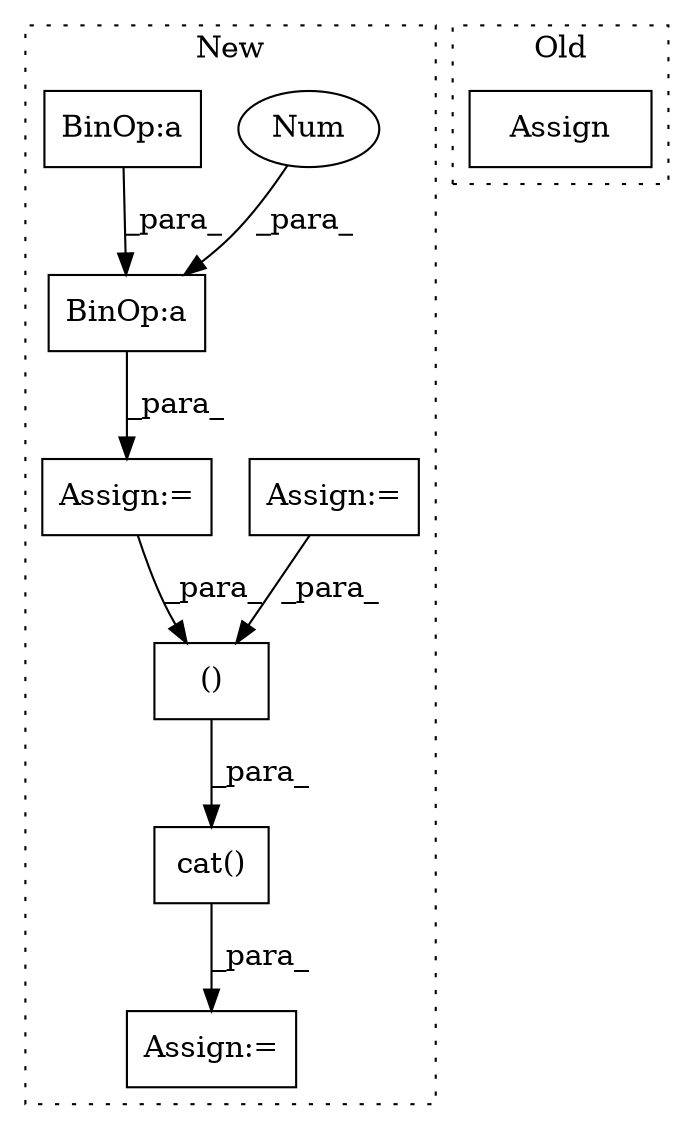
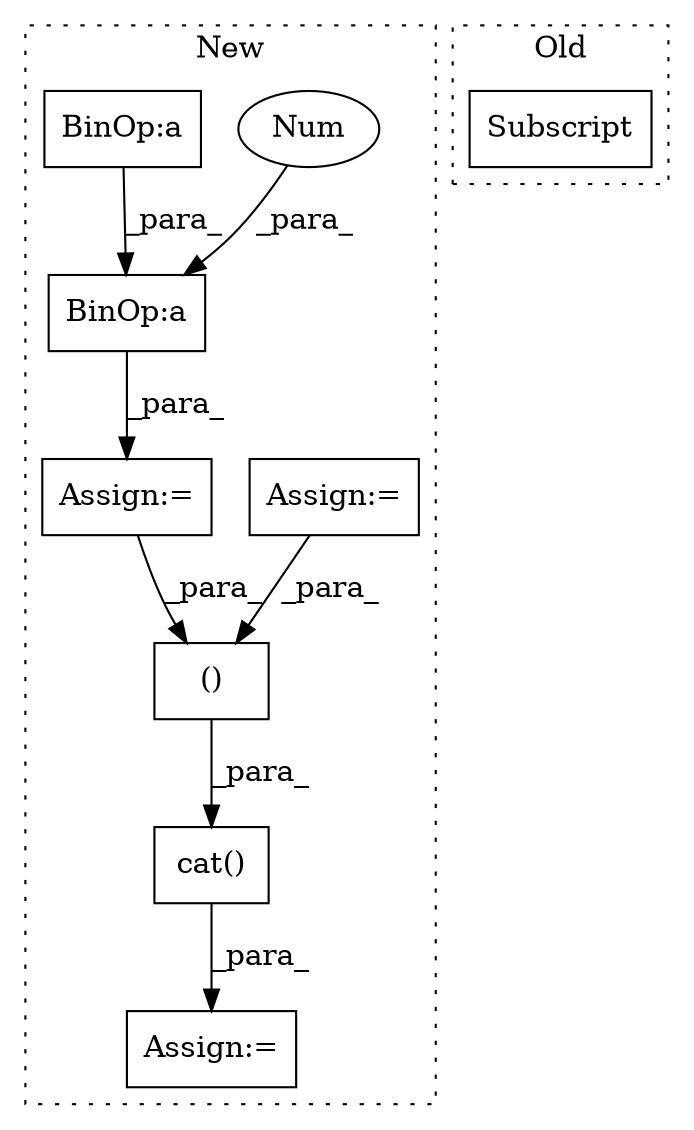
(561, 129) -> (561, 129)
